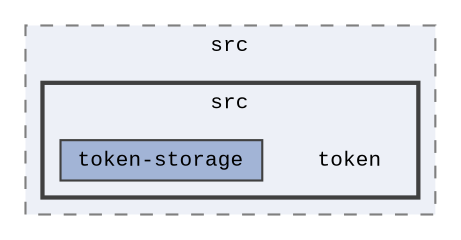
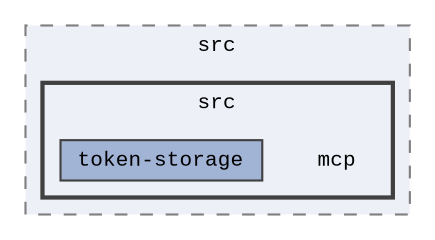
(350, 160) -> (338, 160)
